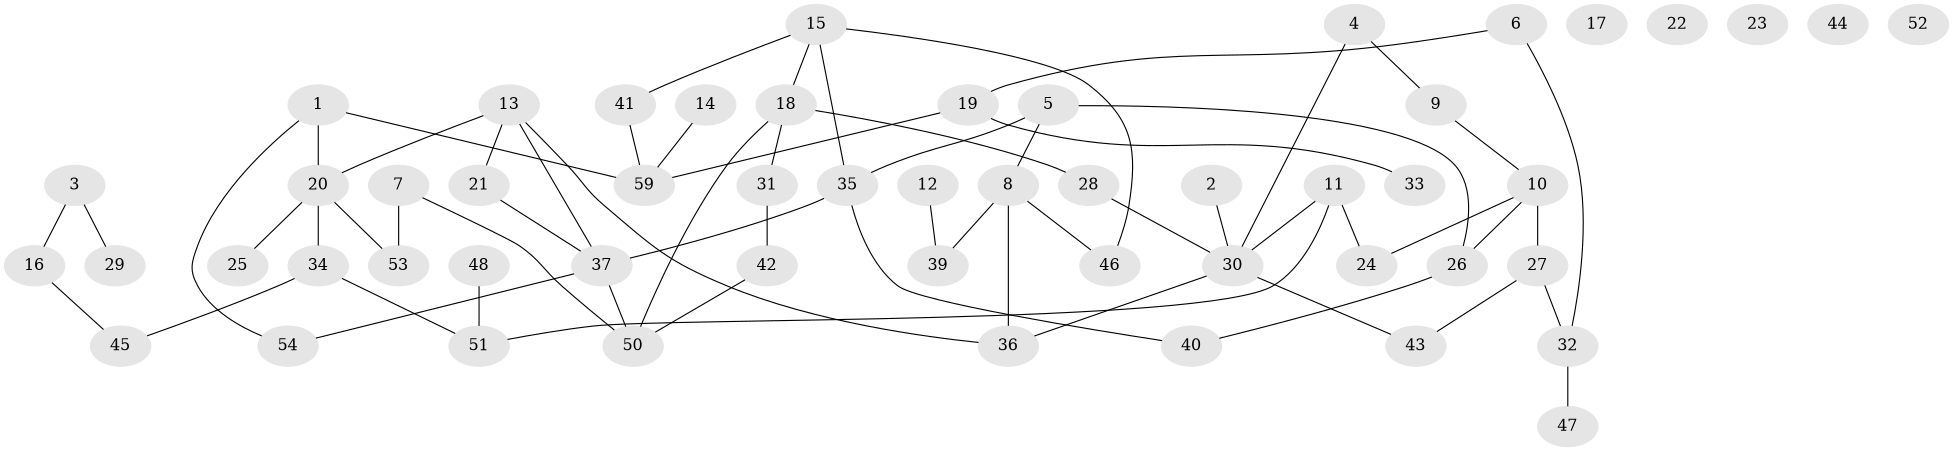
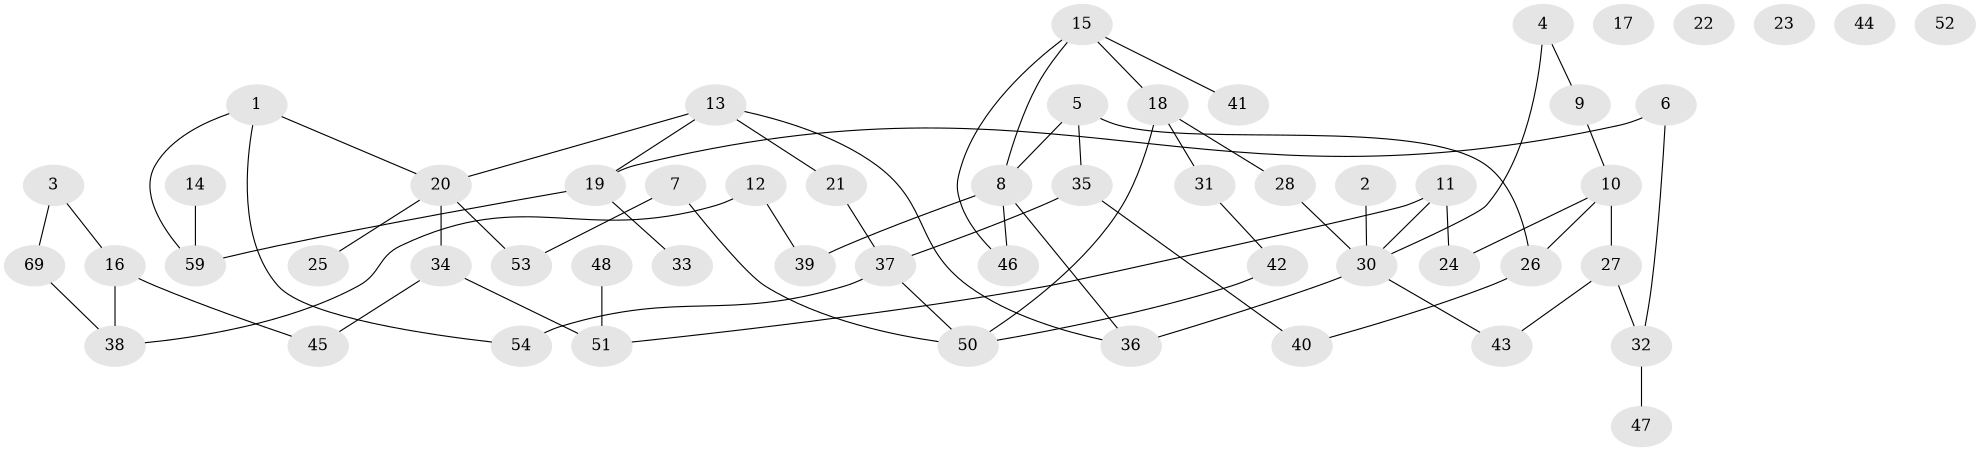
(832, 105) -> (1030, 100)
(635, 145) -> none
(555, 185) -> (655, 145)
(115, 266) -> (35, 266)
none -> (115, 346)
